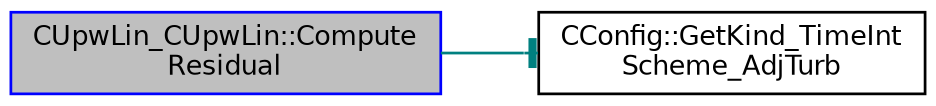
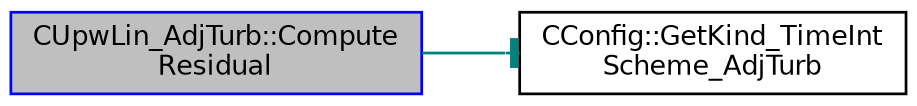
(226, 53) -> (216, 53)
